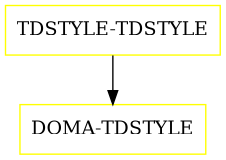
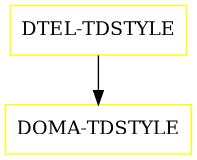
(113, 30) -> (98, 30)
